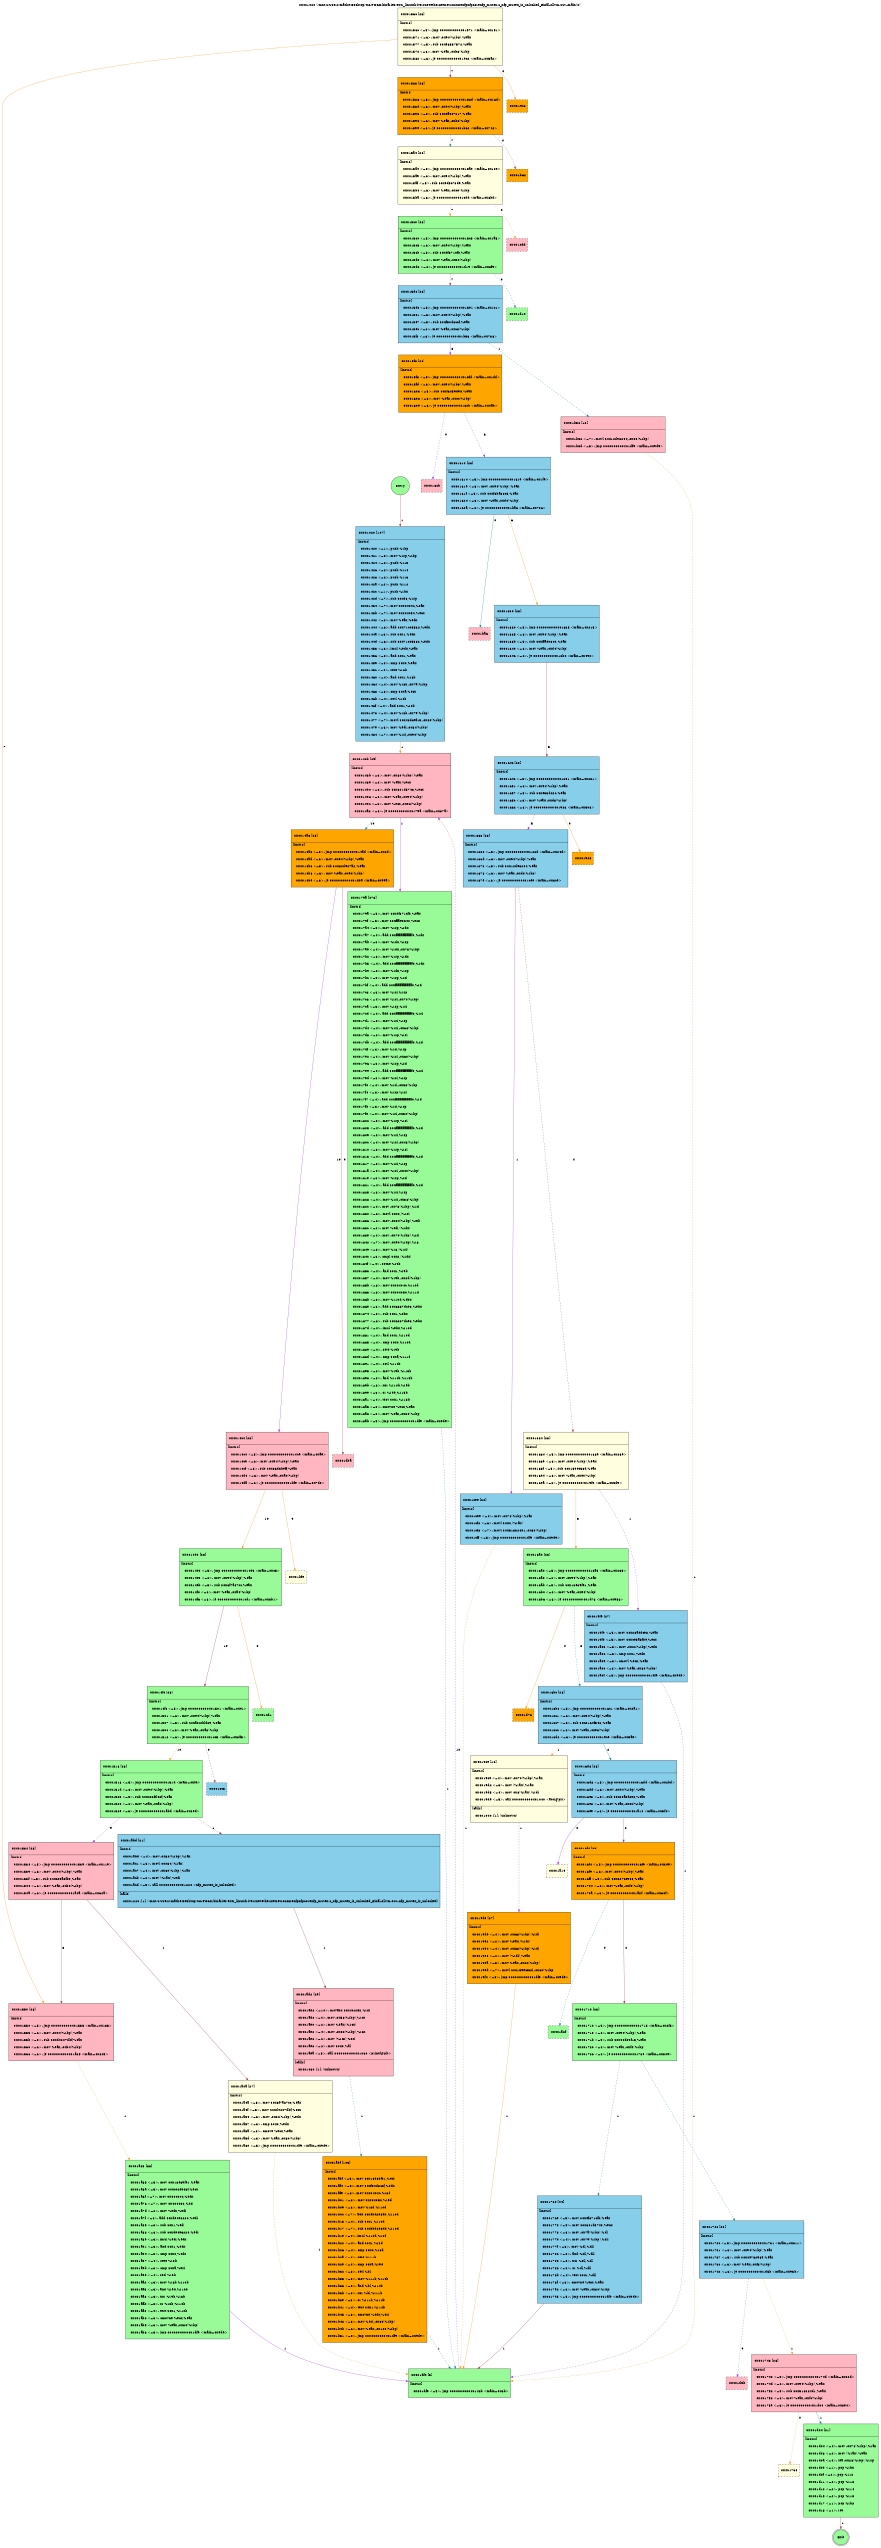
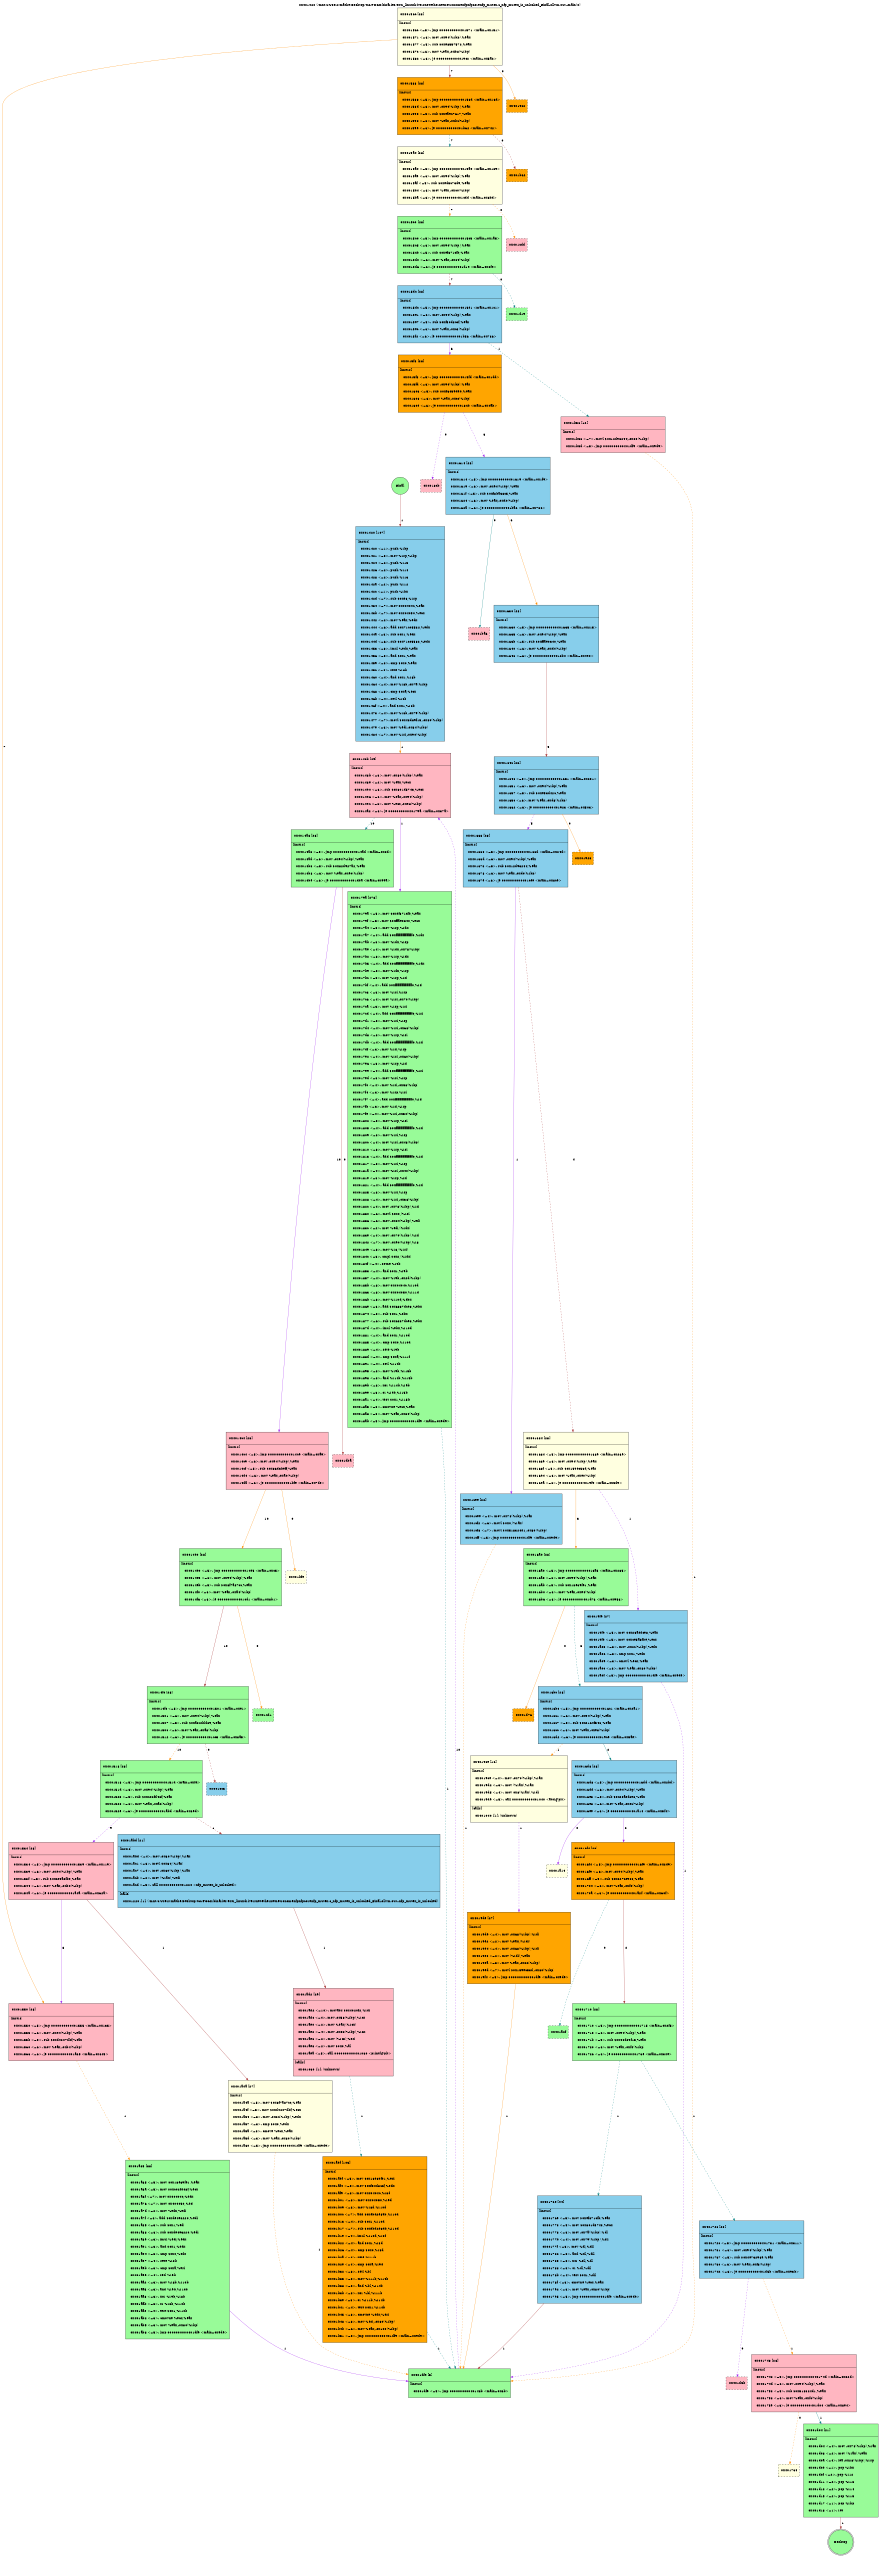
(400, 486) -> (400, 486)
(342, 858) -> (342, 858)
(61, 1950) -> (61, 1950)
(841, 2537) -> (841, 2542)
